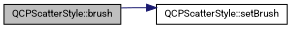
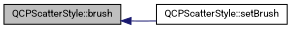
(134, 8) -> (144, 21)
